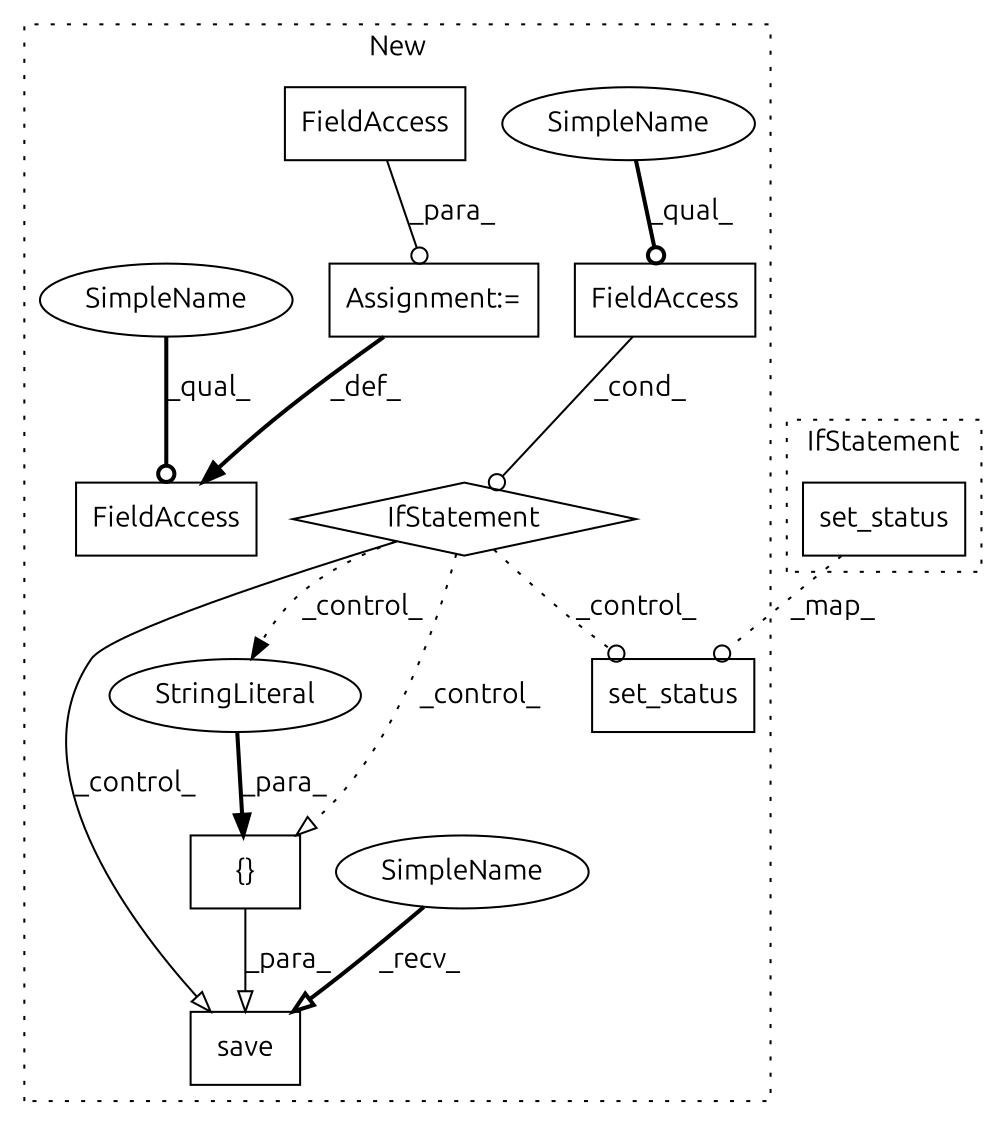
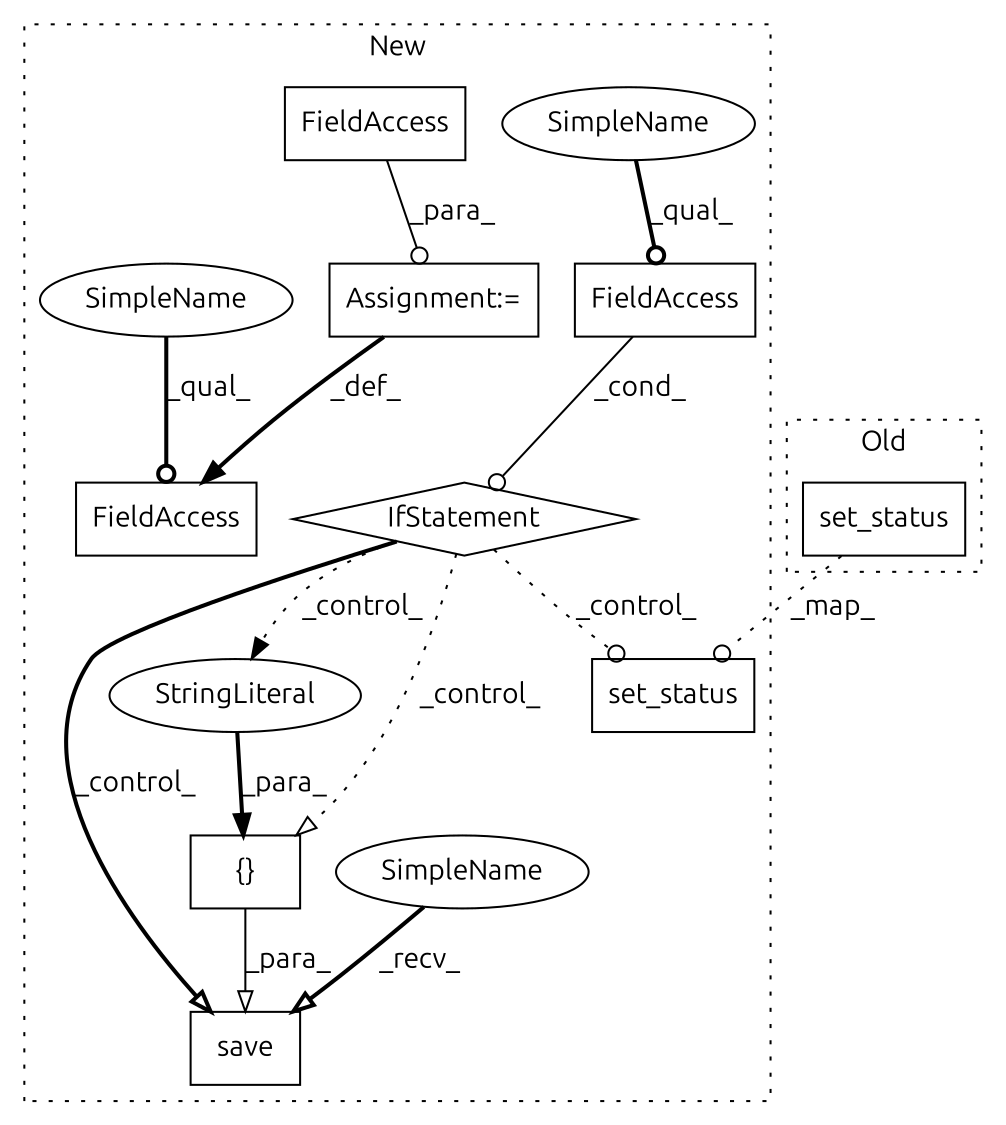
(884, 443) -> (884, 443)
(81, 682) -> (81, 682)
